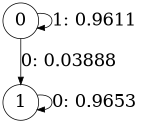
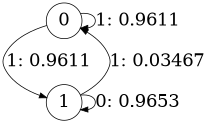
(74, 62) -> (57, 62)
none -> (110, 65)
